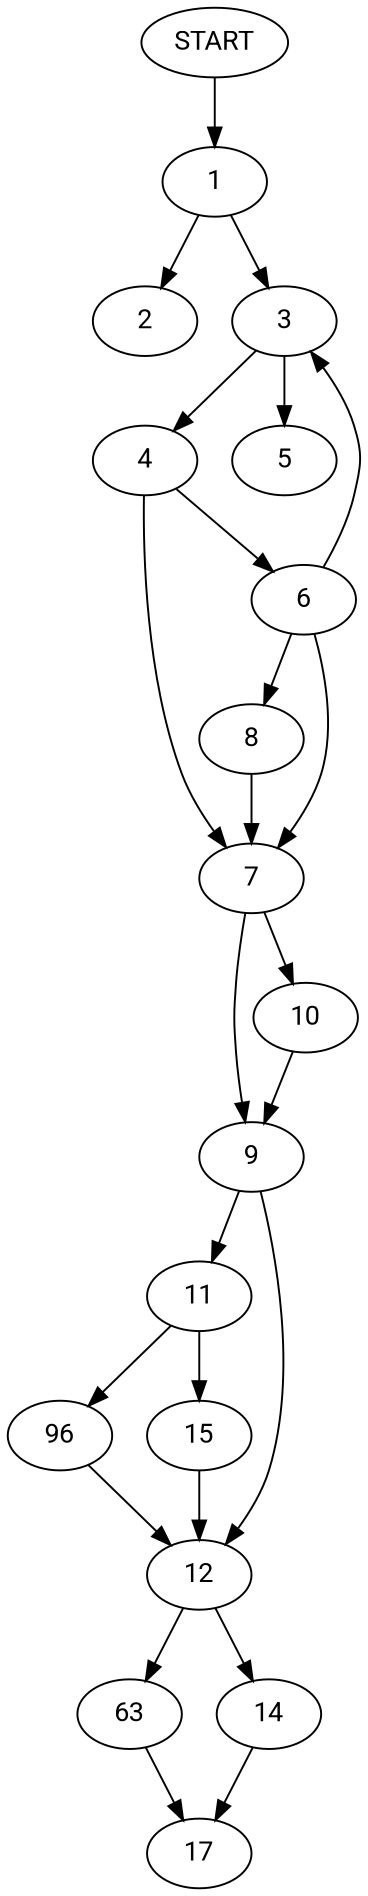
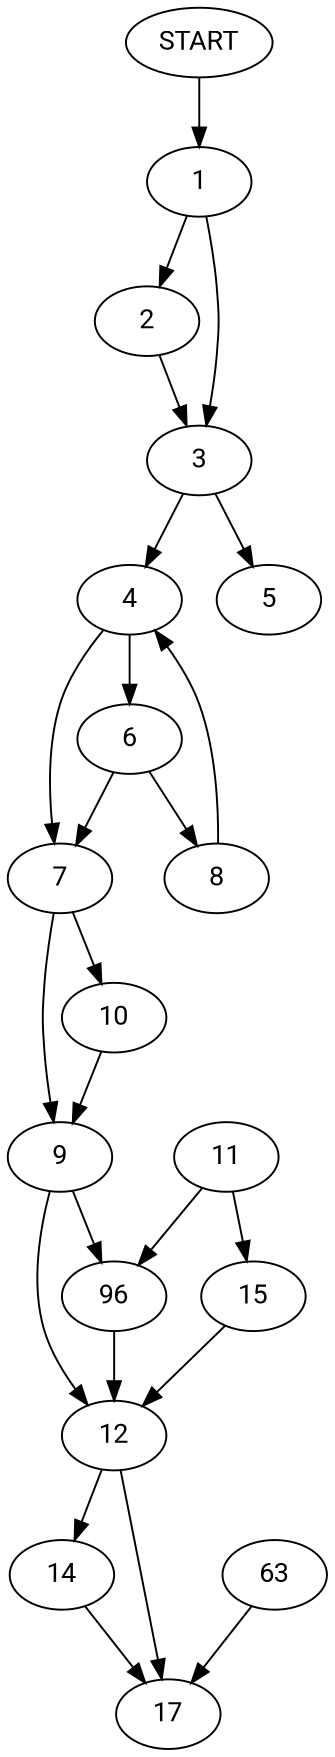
(360, 467) -> (170, 381)
(252, 799) -> (209, 740)
(229, 1217) -> (83, 1218)
(169, 1636) -> (139, 1565)
